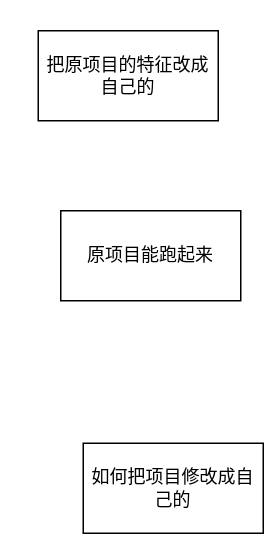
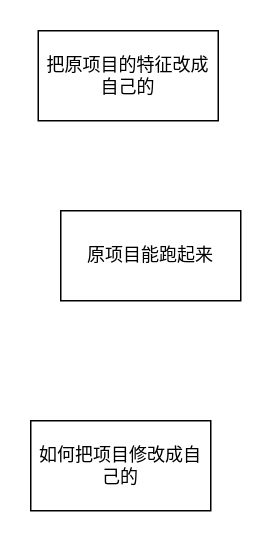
(173, 488) -> (121, 466)
